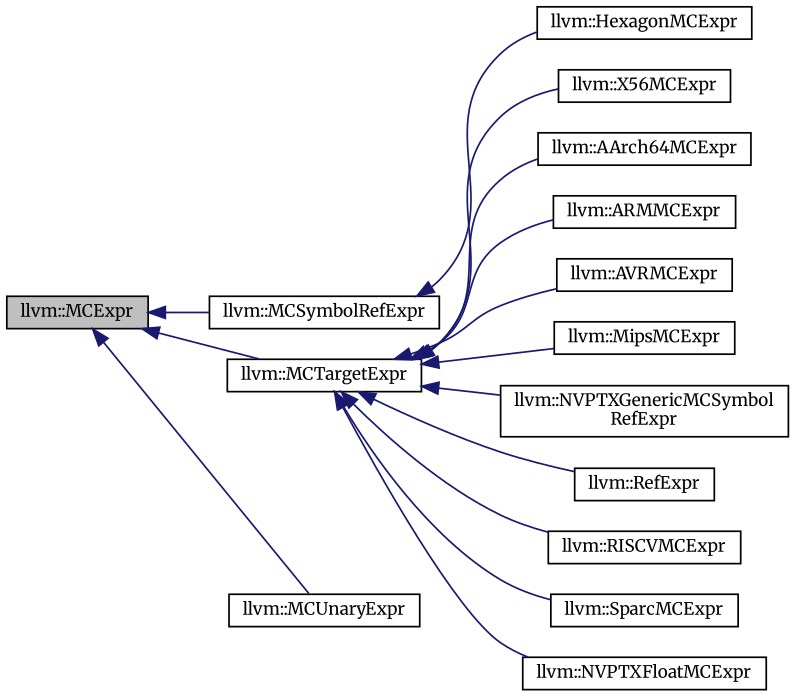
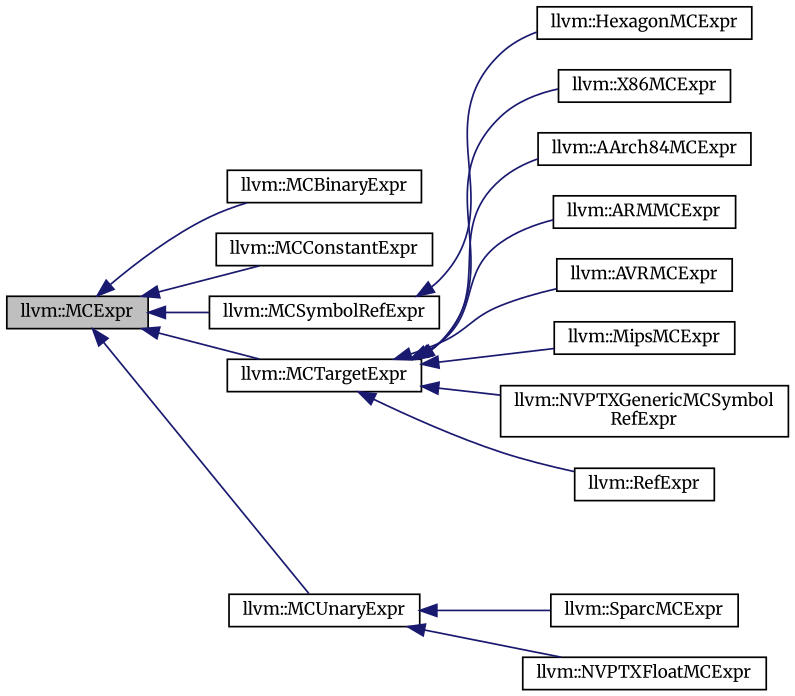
(645, 86) -> (645, 86)
(645, 149) -> (645, 149)
none -> (324, 186)
none -> (324, 249)
(431, 522) -> (494, 610)
(422, 544) -> (493, 644)
(645, 547) -> none
